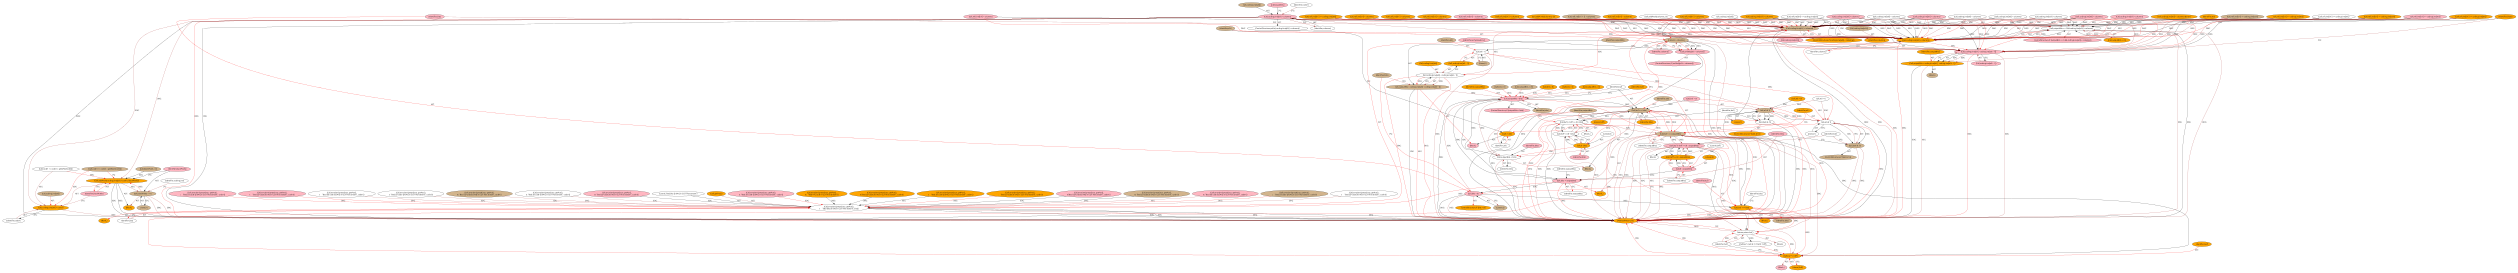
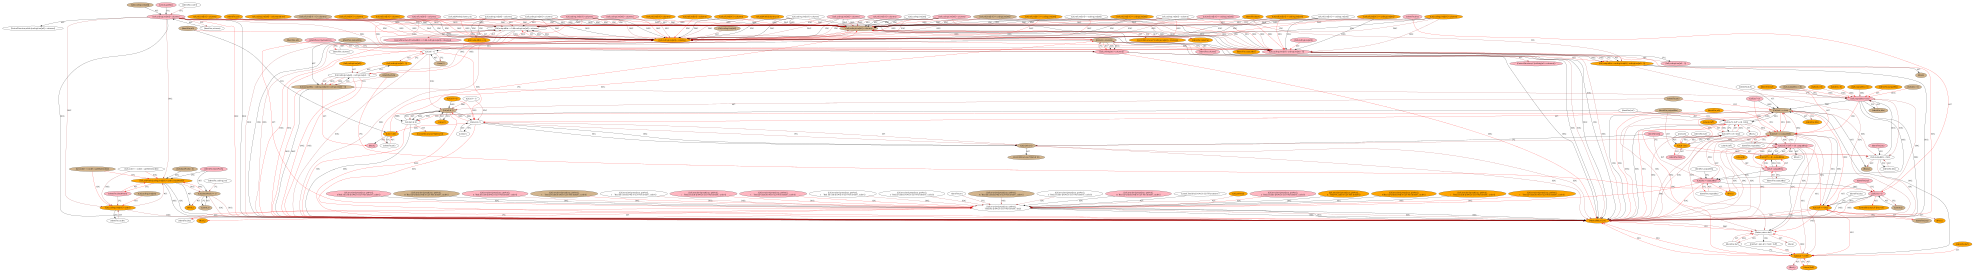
(1507, 110) -> none
(1467, 156) -> none
none -> (957, 194)
